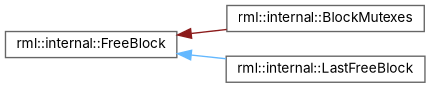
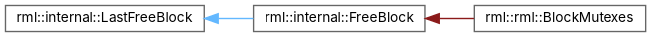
(326, 19) -> (560, 19)
(209, 57) -> (236, 19)
